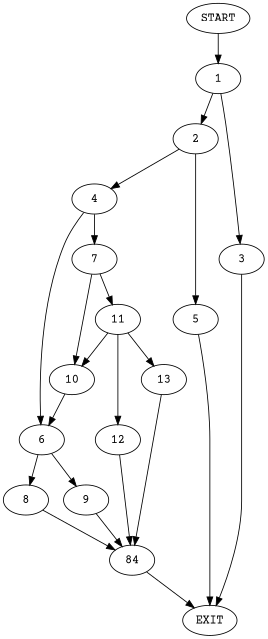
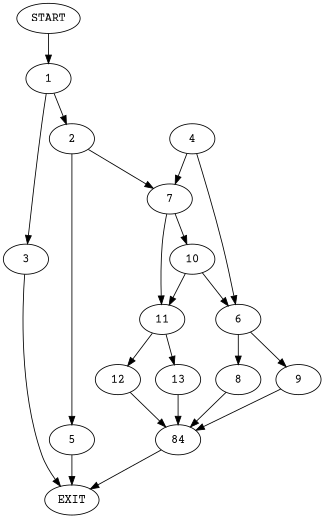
(149, 167) -> (117, 167)
(97, 346) -> (179, 286)
